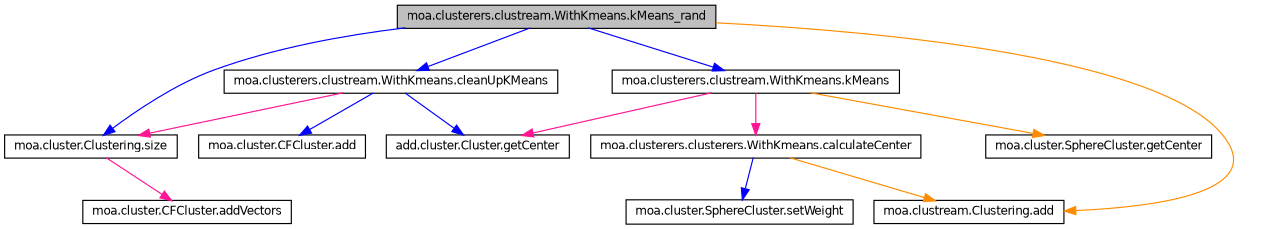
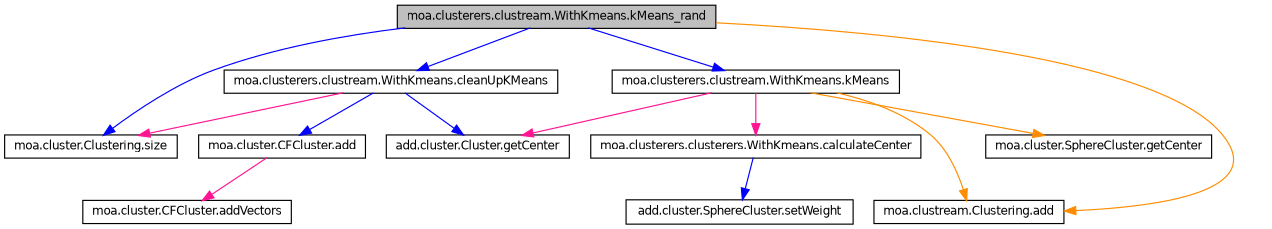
(134, 176) -> (240, 176)
(857, 178) -> (914, 123)
(740, 212) -> (740, 212)
